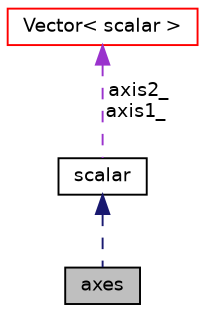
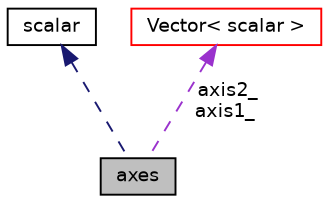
(103, 111) -> (177, 110)
